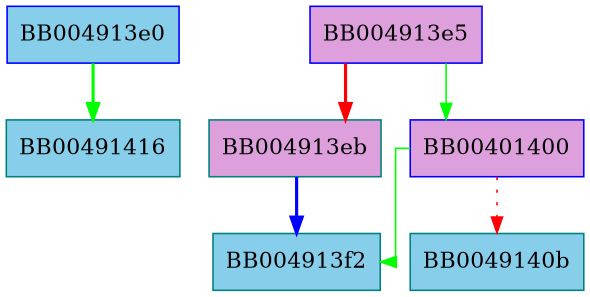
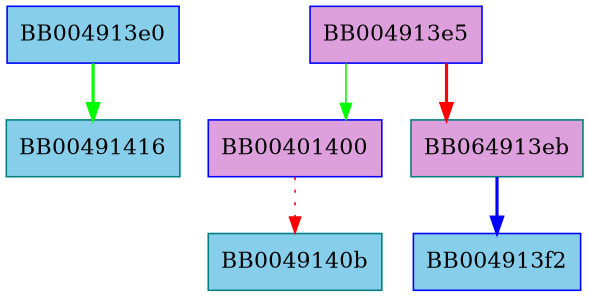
(295, 148) -> (497, 148)
(396, 199) -> none
(297, 262) -> (497, 262)
